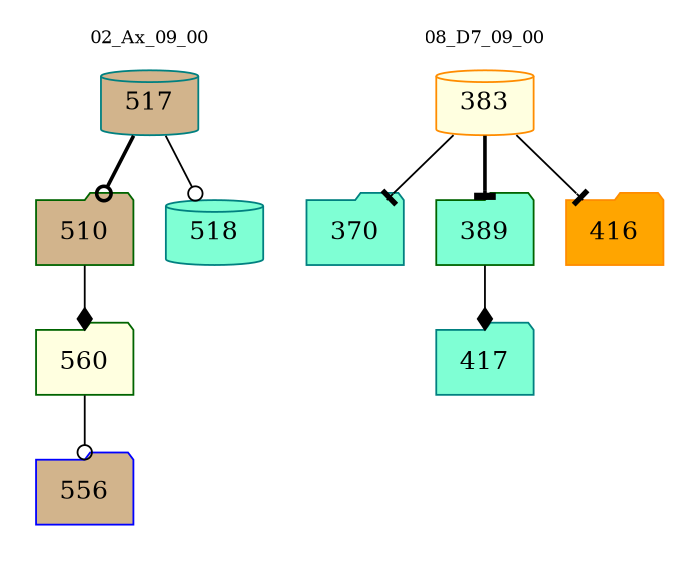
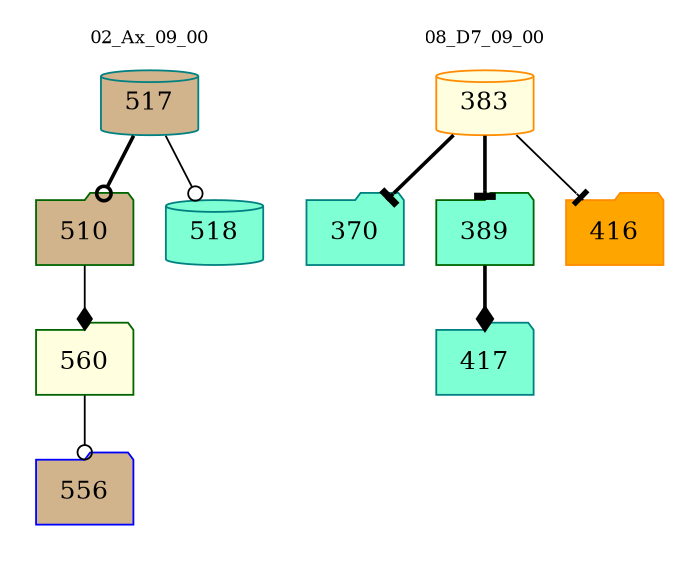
(424, 164) -> (424, 164)
(485, 287) -> (485, 287)
